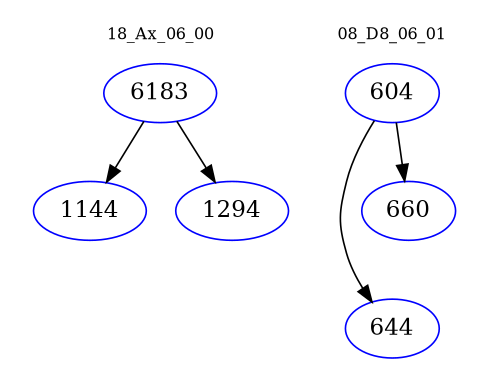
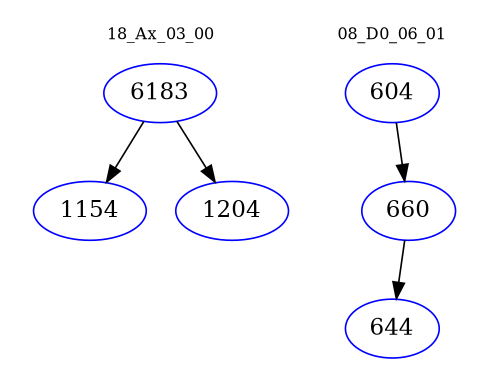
(161, 35) -> (161, 35)
(392, 35) -> (392, 35)
(342, 203) -> (402, 261)
(90, 211) -> (90, 211)
(232, 211) -> (232, 211)
